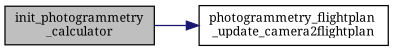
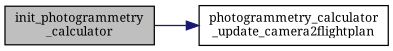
(294, 26) -> (294, 26)
